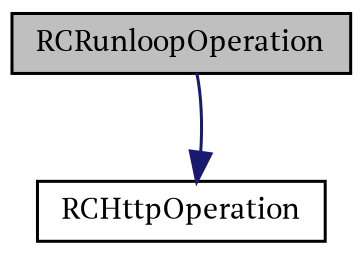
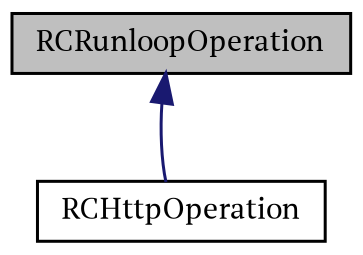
(201, 113) -> (161, 143)
